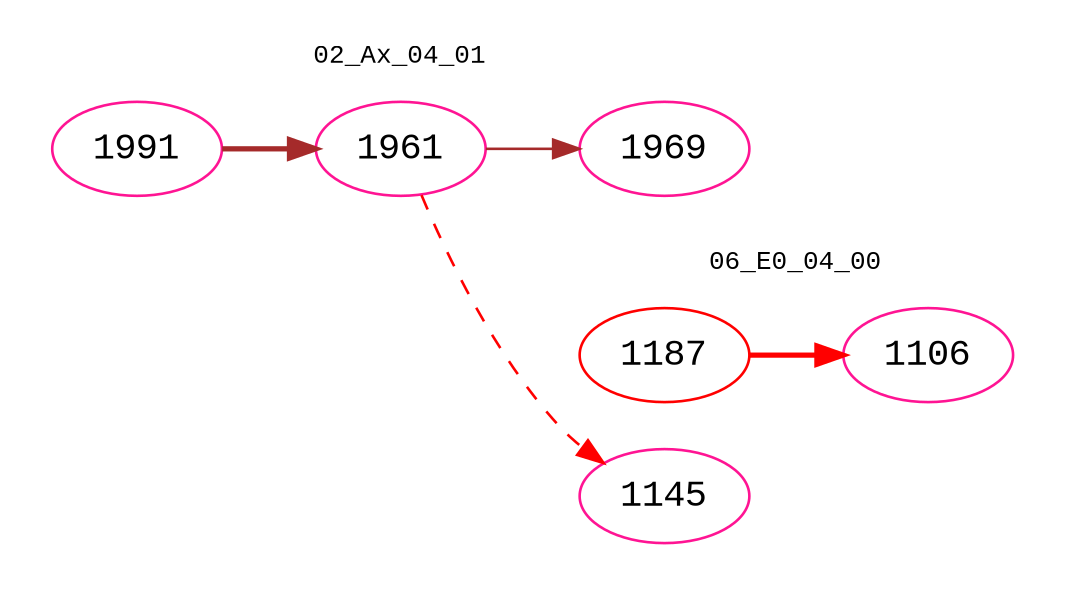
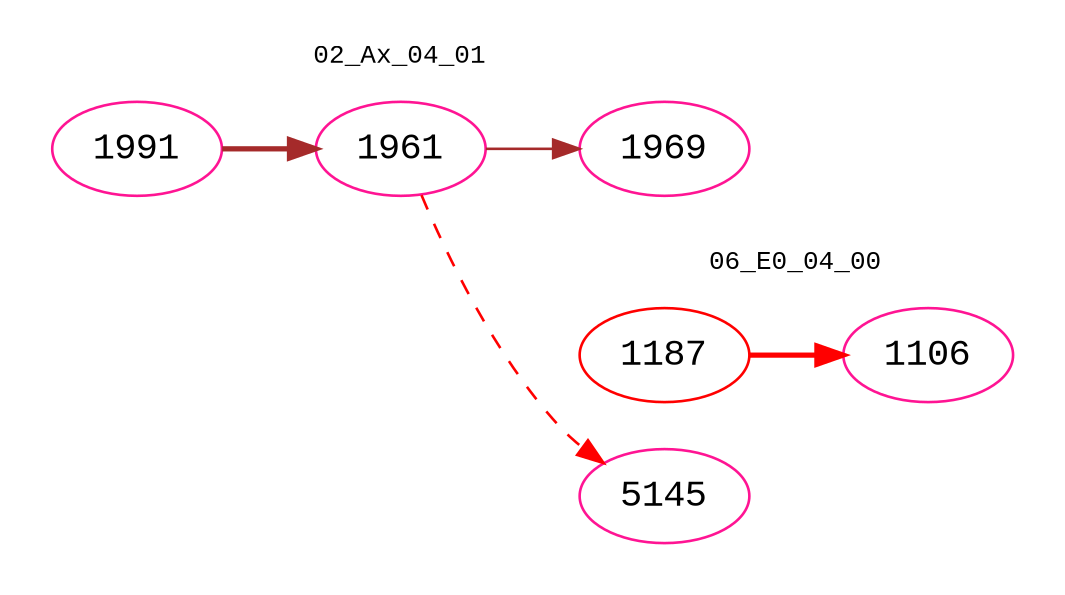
(665, 496) -> (665, 496)
